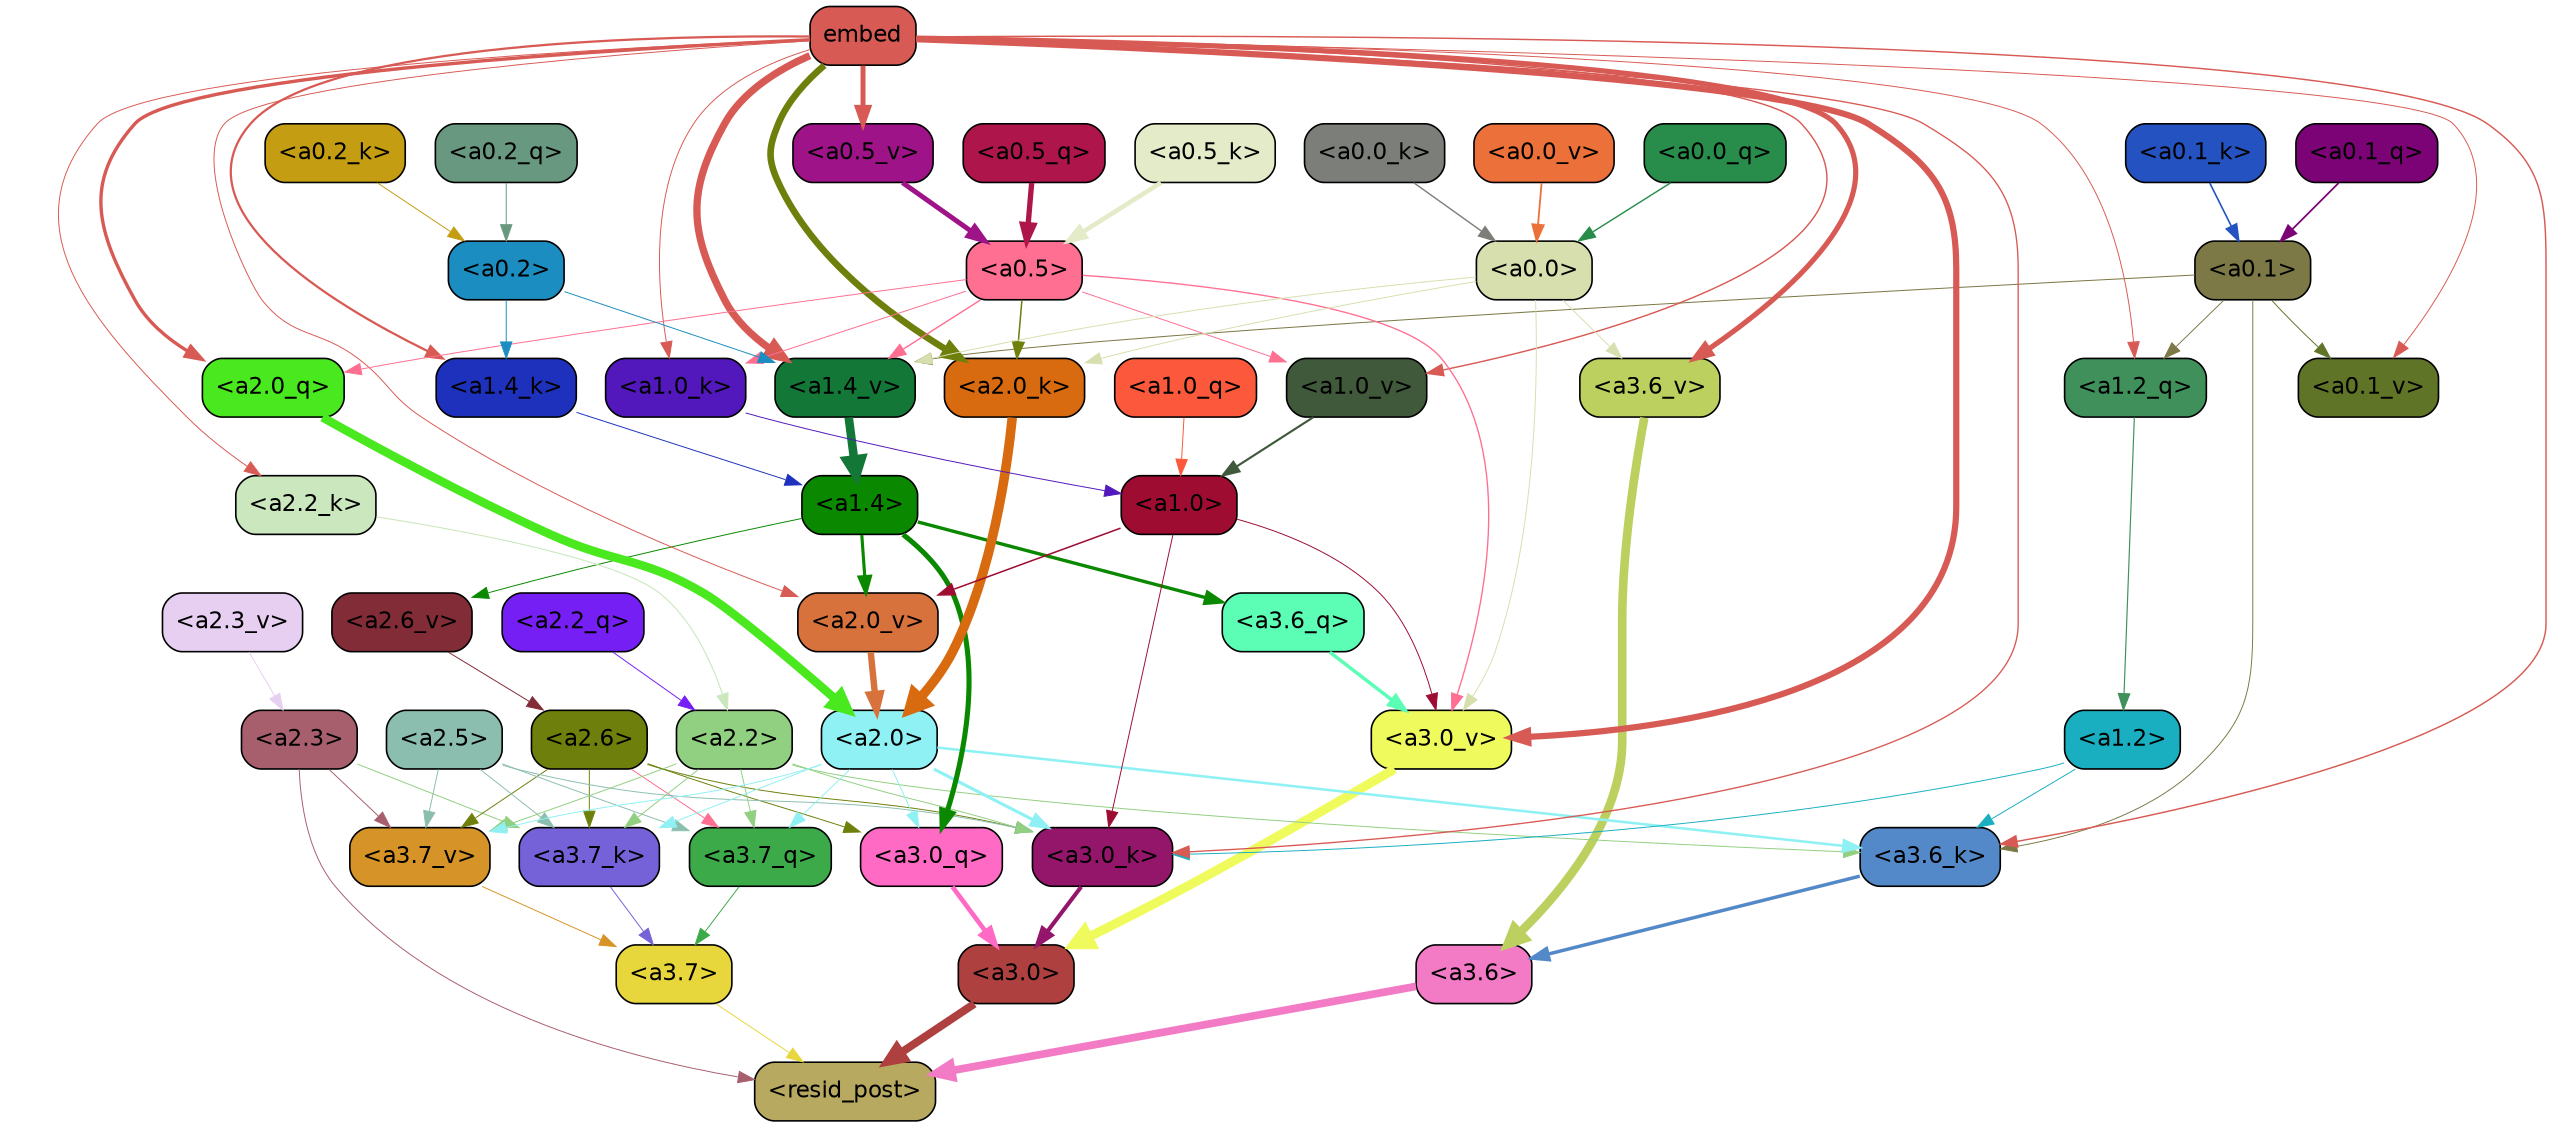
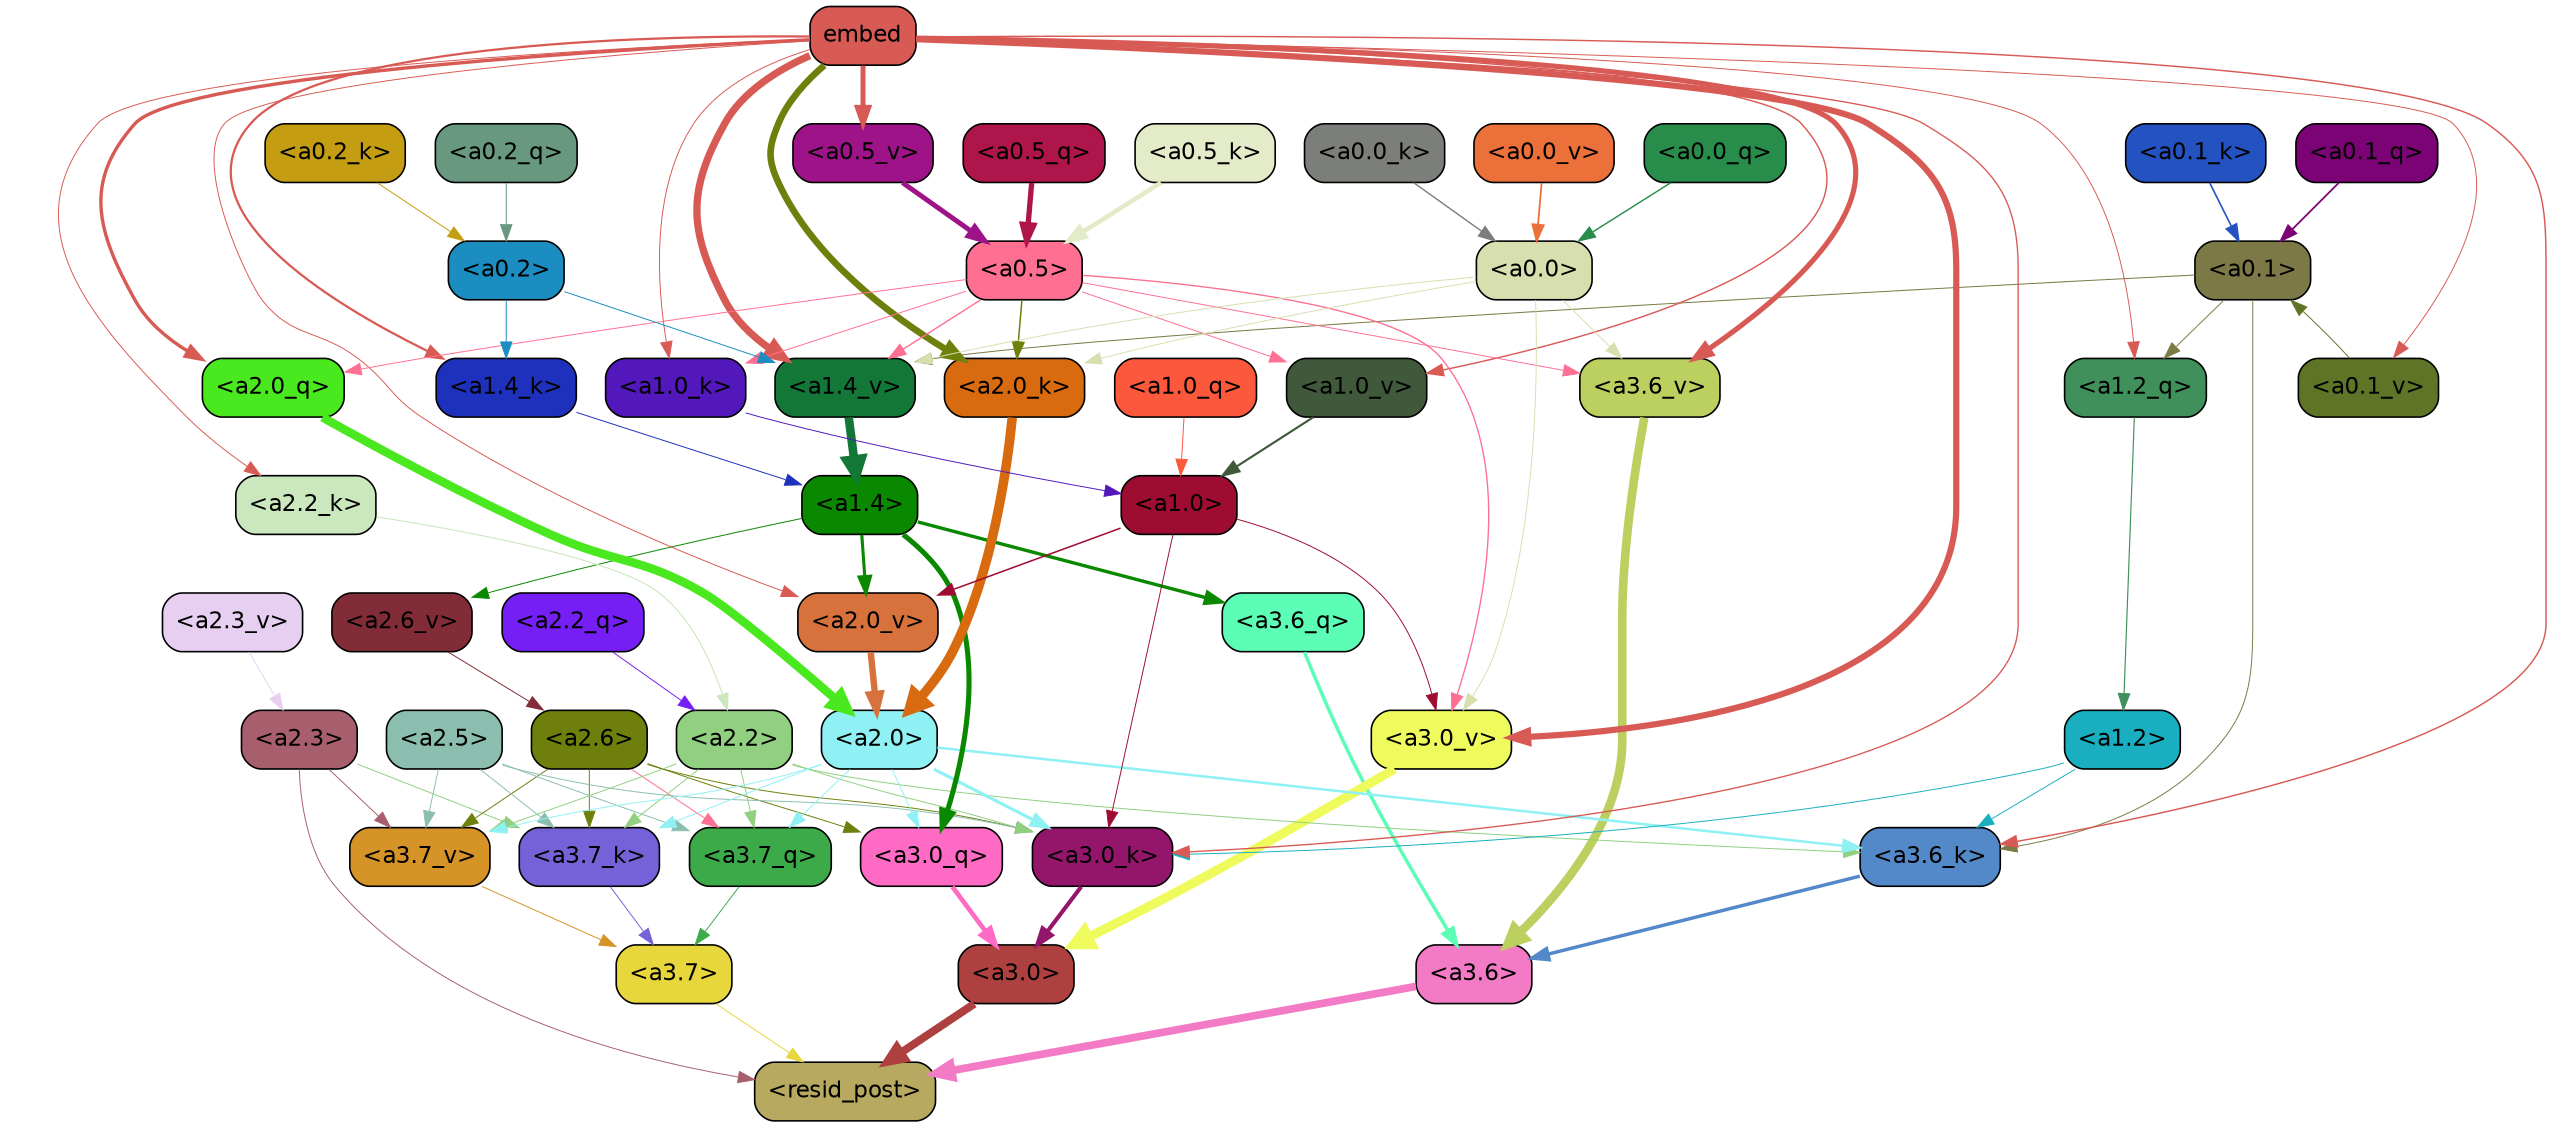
(2295, 324) -> (2327, 334)
none -> (1359, 333)
(1361, 676) -> (1377, 808)
